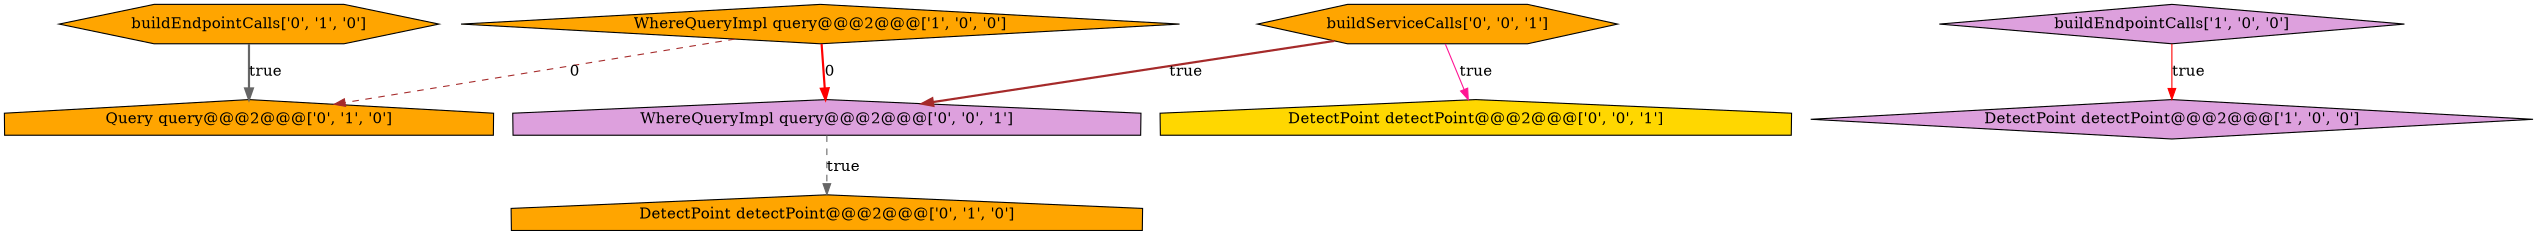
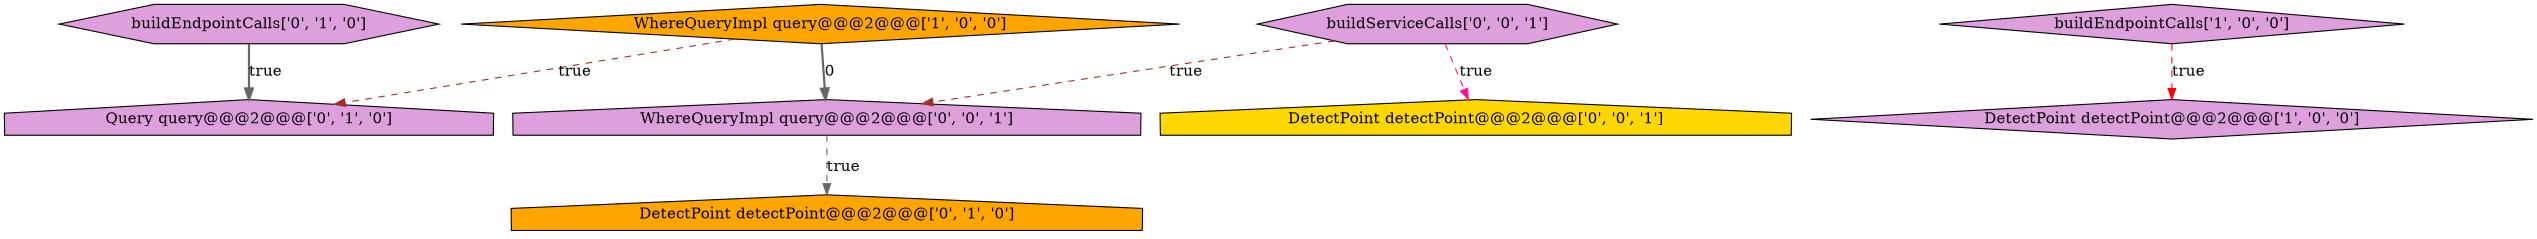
(249, 24) -> (249, 24)
(1438, 24) -> (1438, 24)
(823, 66) -> (823, 66)
(2172, 66) -> (2172, 66)
(1455, 67) -> (1455, 67)
(1134, 71) -> (1134, 71)
(575, 72) -> (575, 72)
(249, 119) -> (249, 119)
